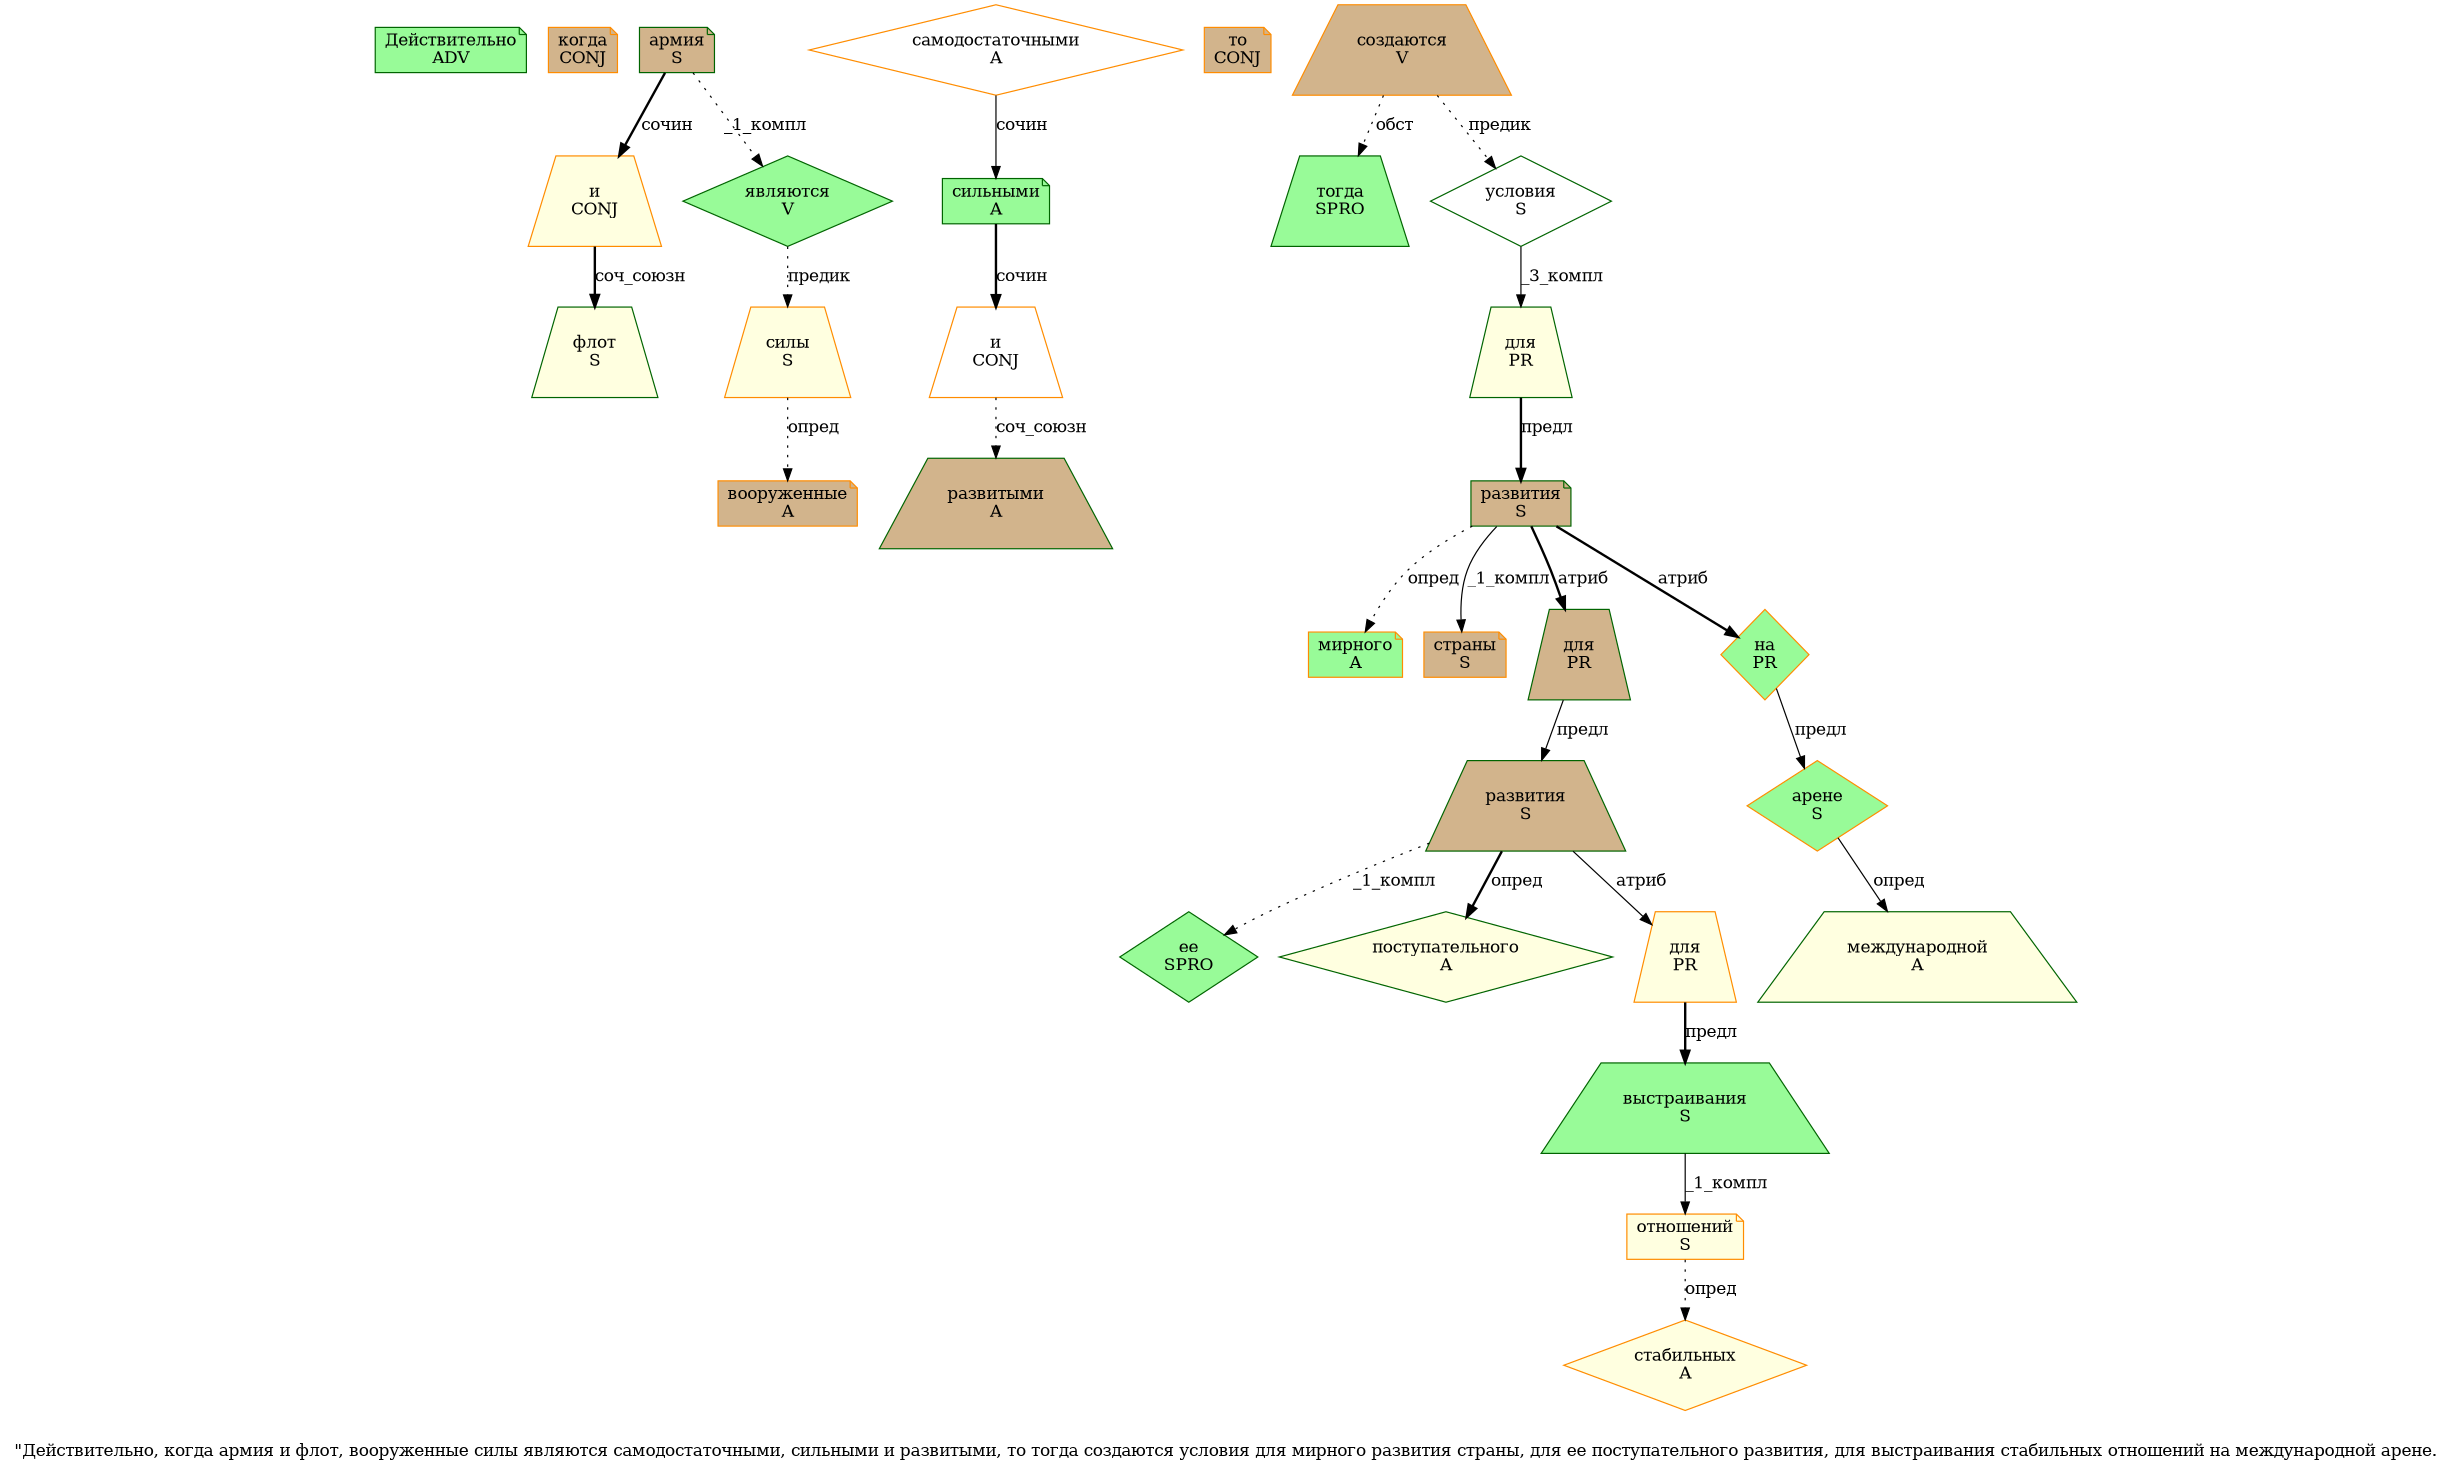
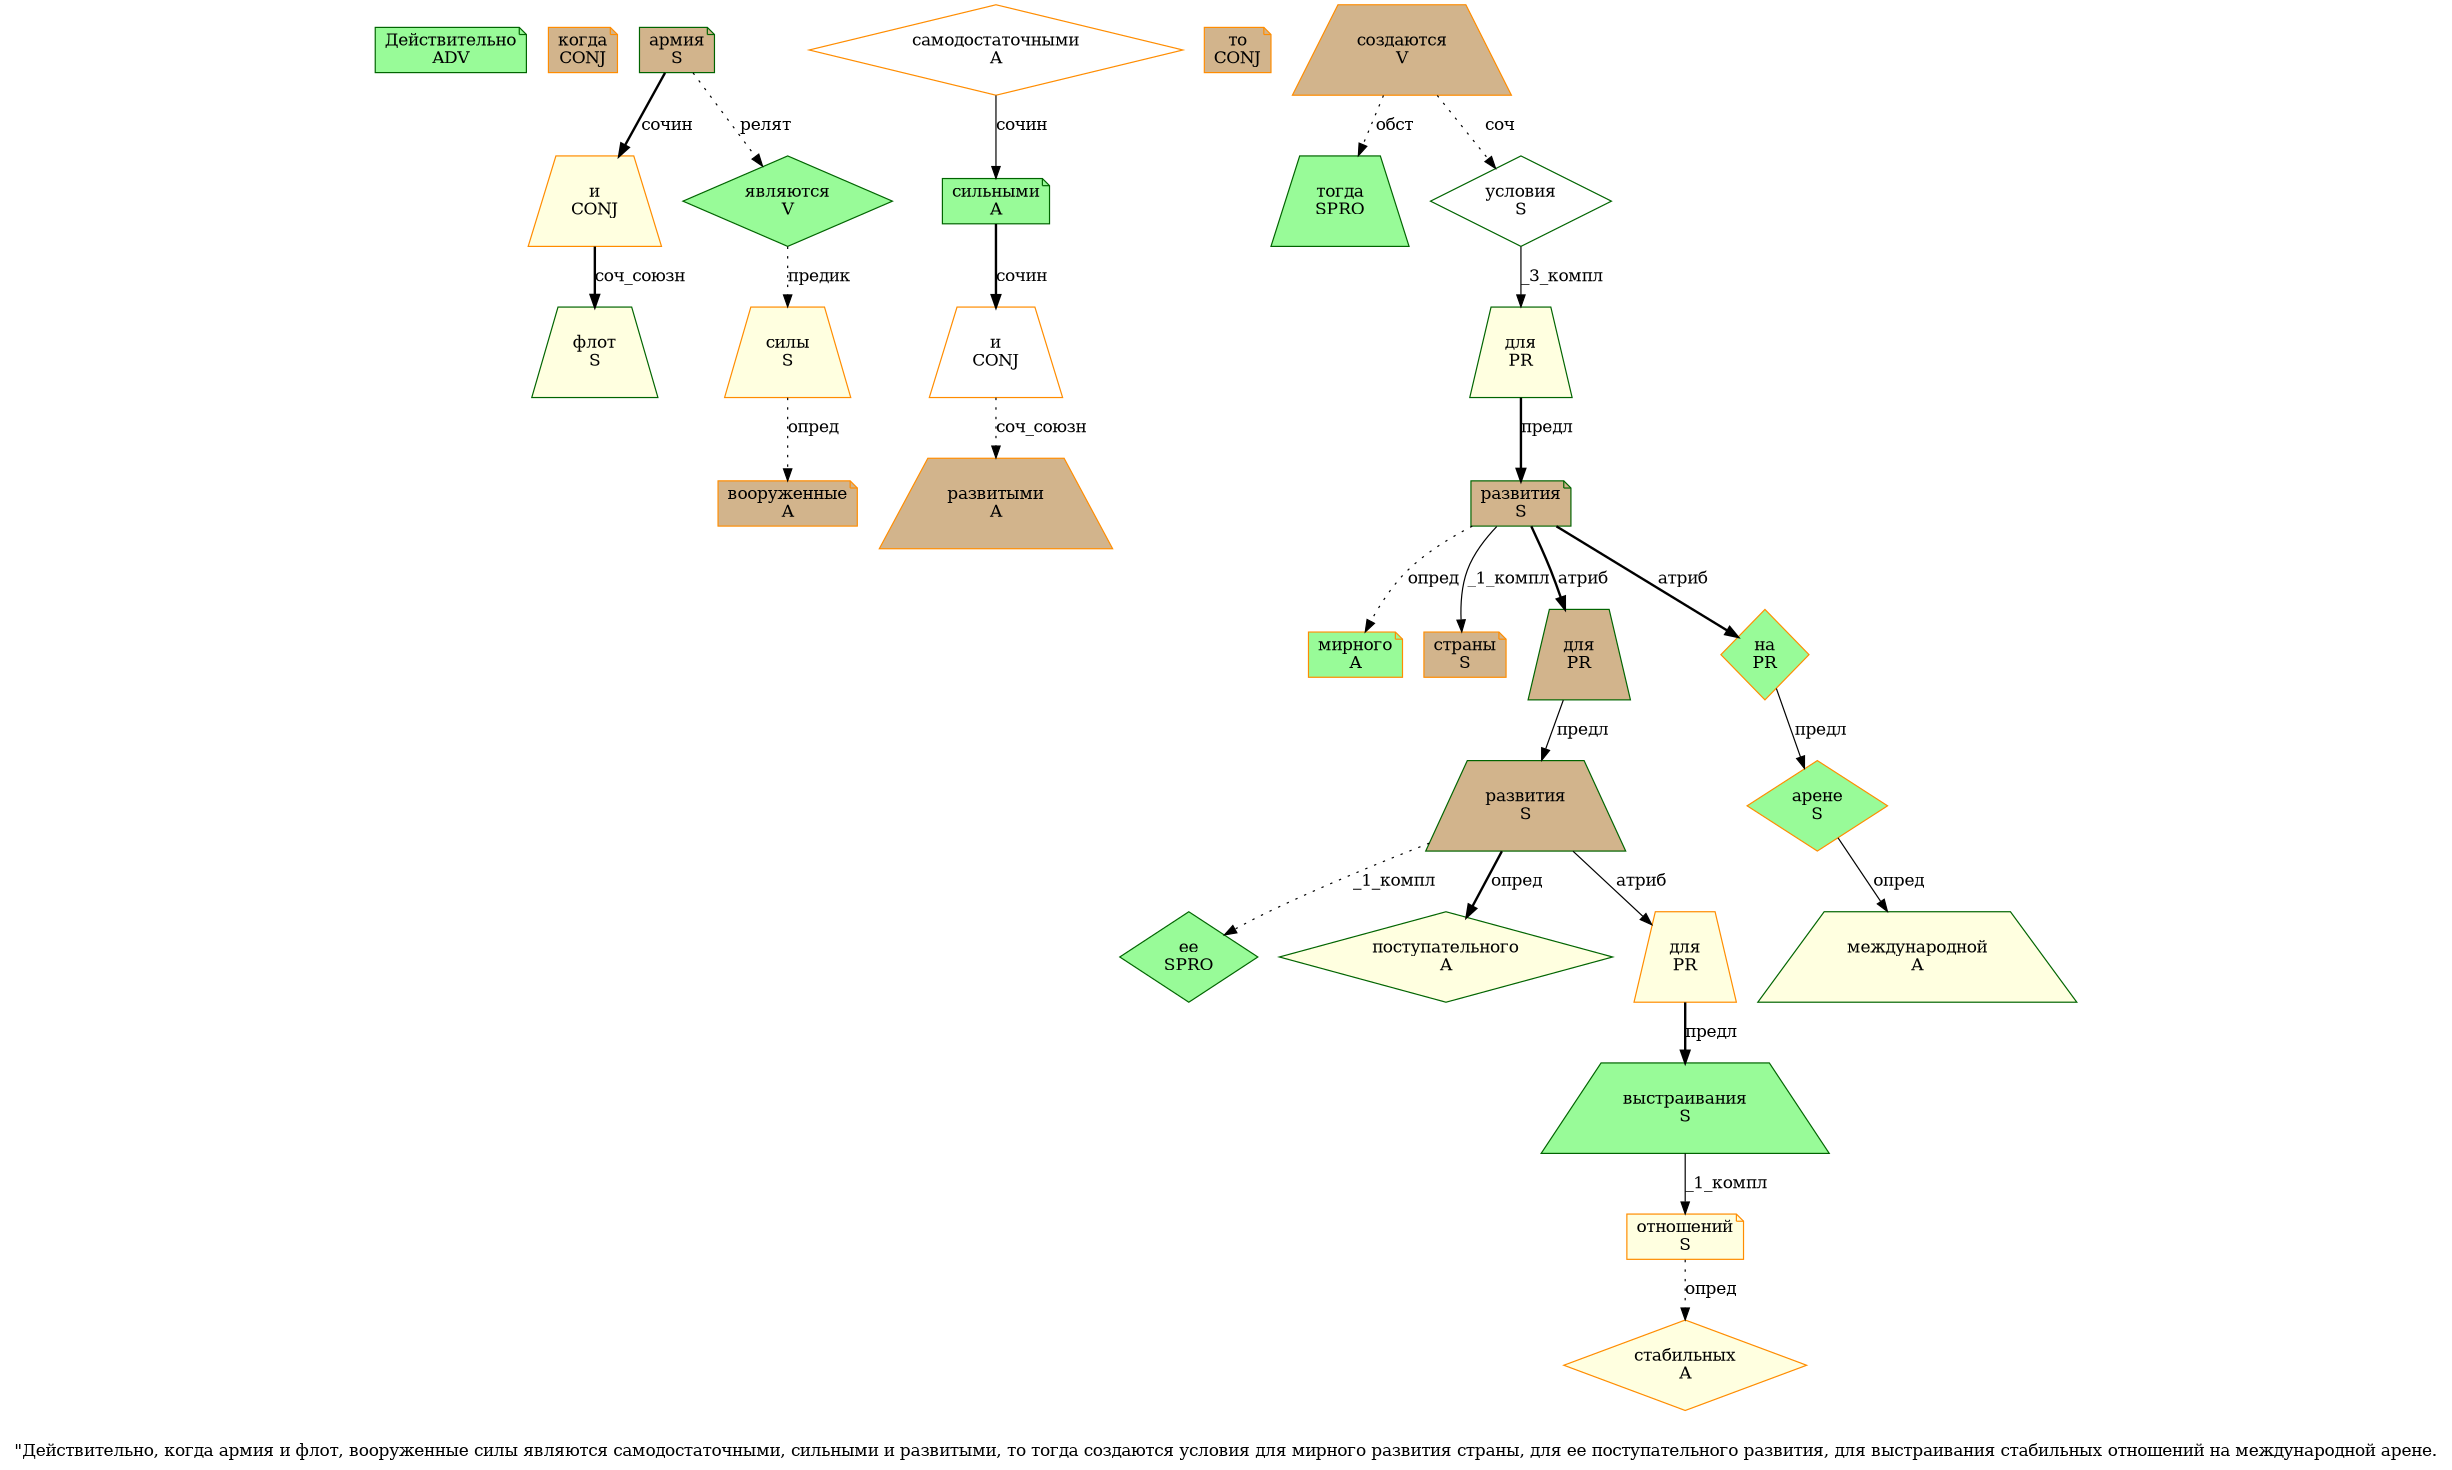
(766, 126) -> (766, 126)
(1500, 126) -> (1500, 126)
(996, 503) -> (996, 503)
